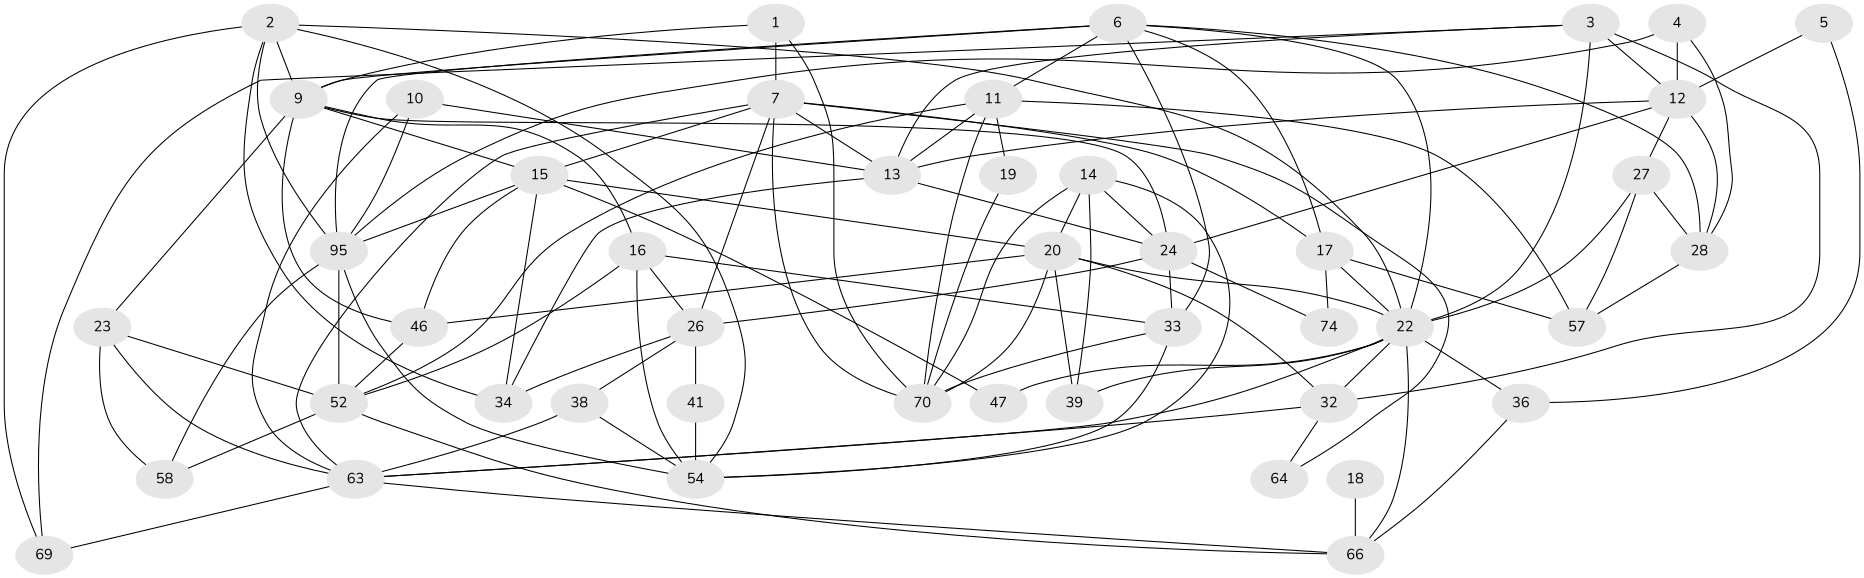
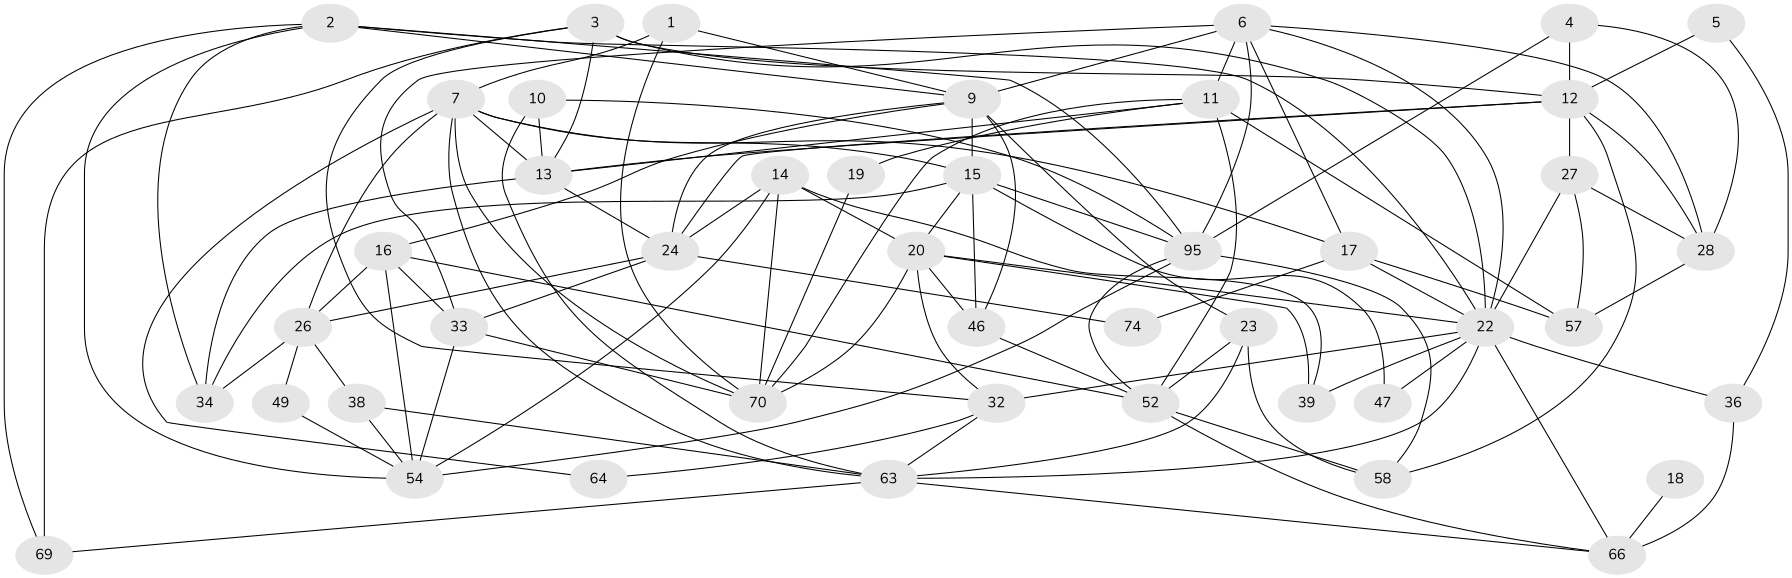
none -> (1612, 346)
(696, 403) -> (281, 403)
